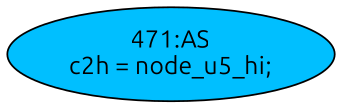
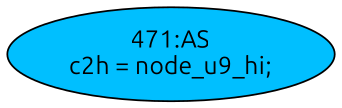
(171, 54) -> (171, 54)
